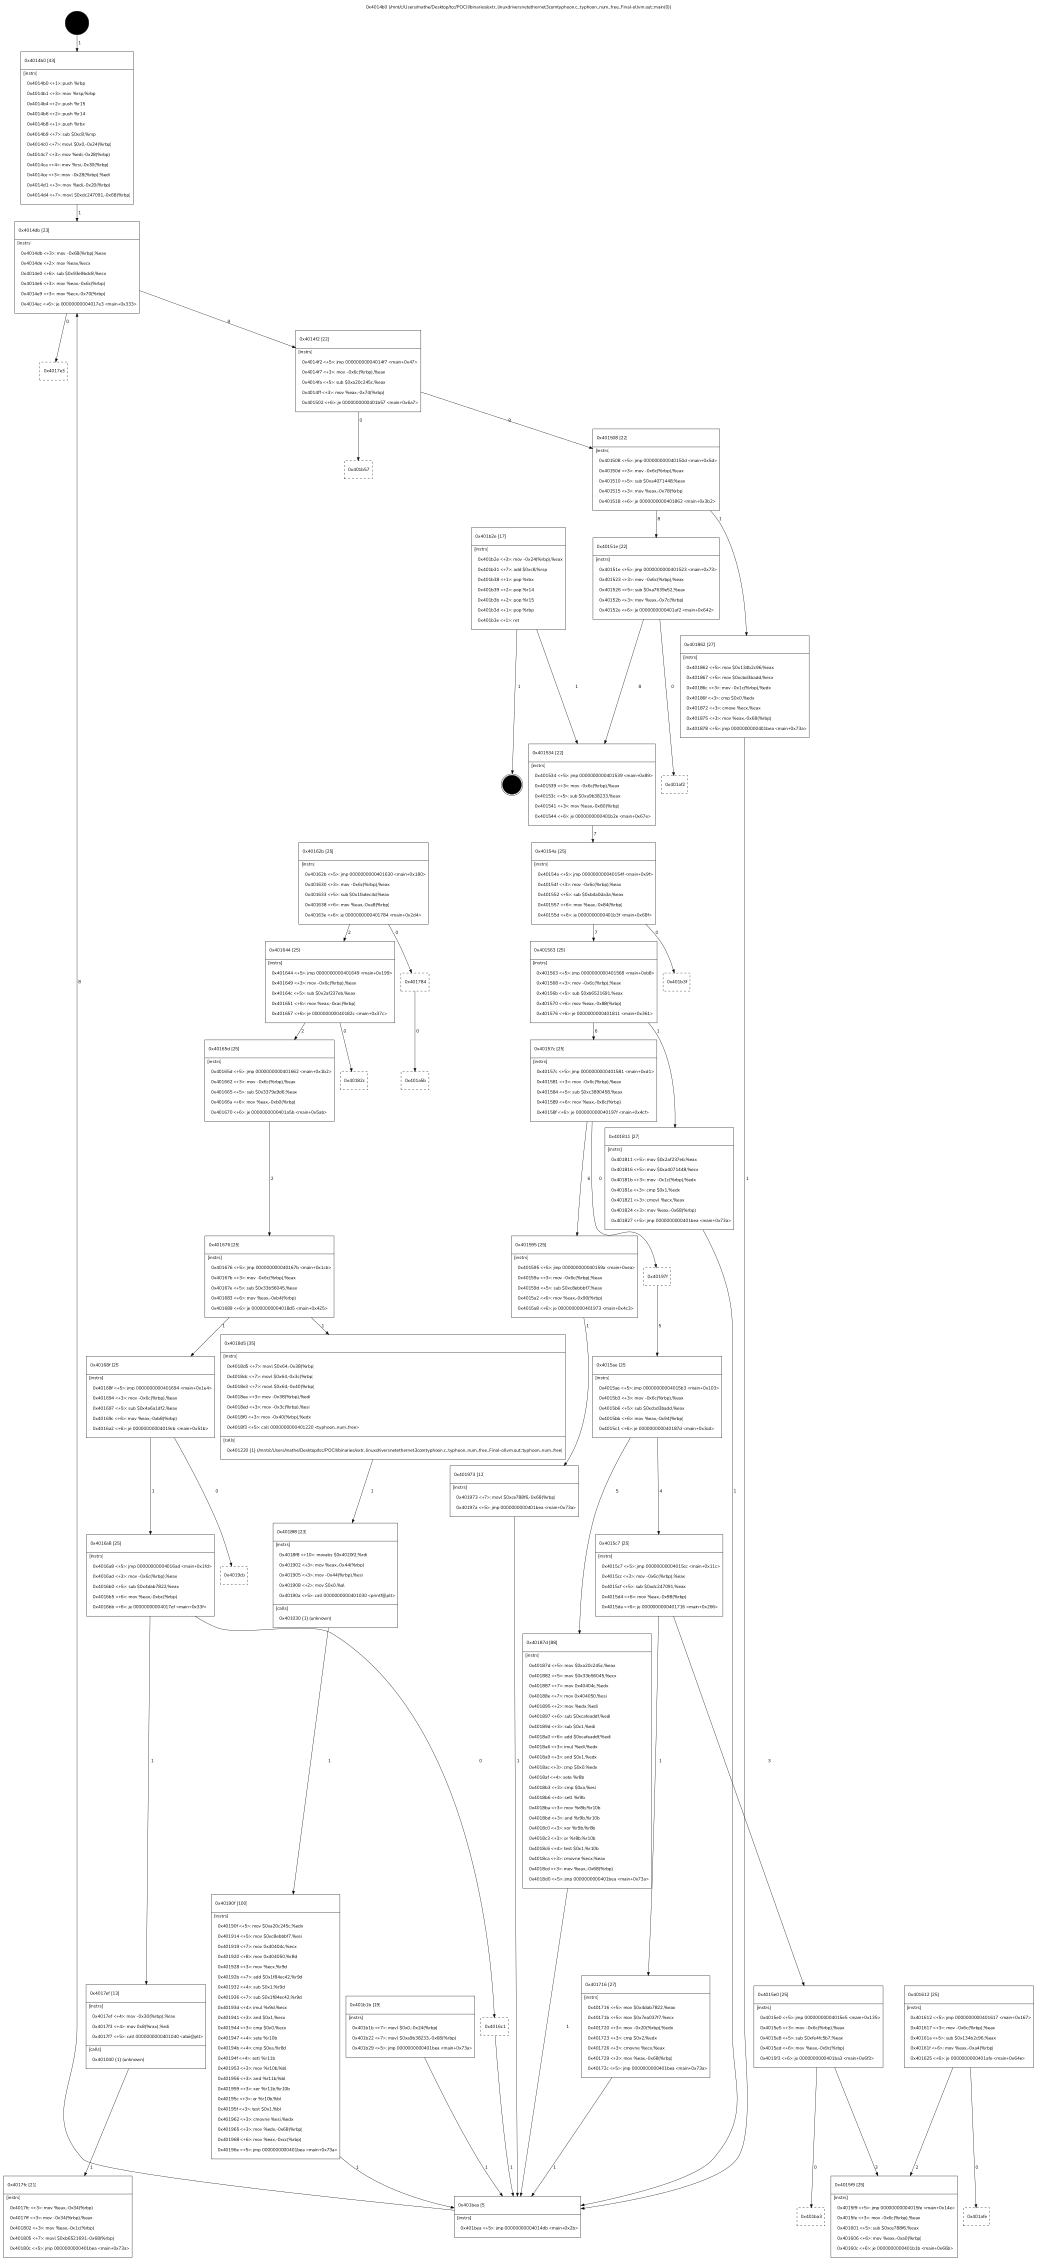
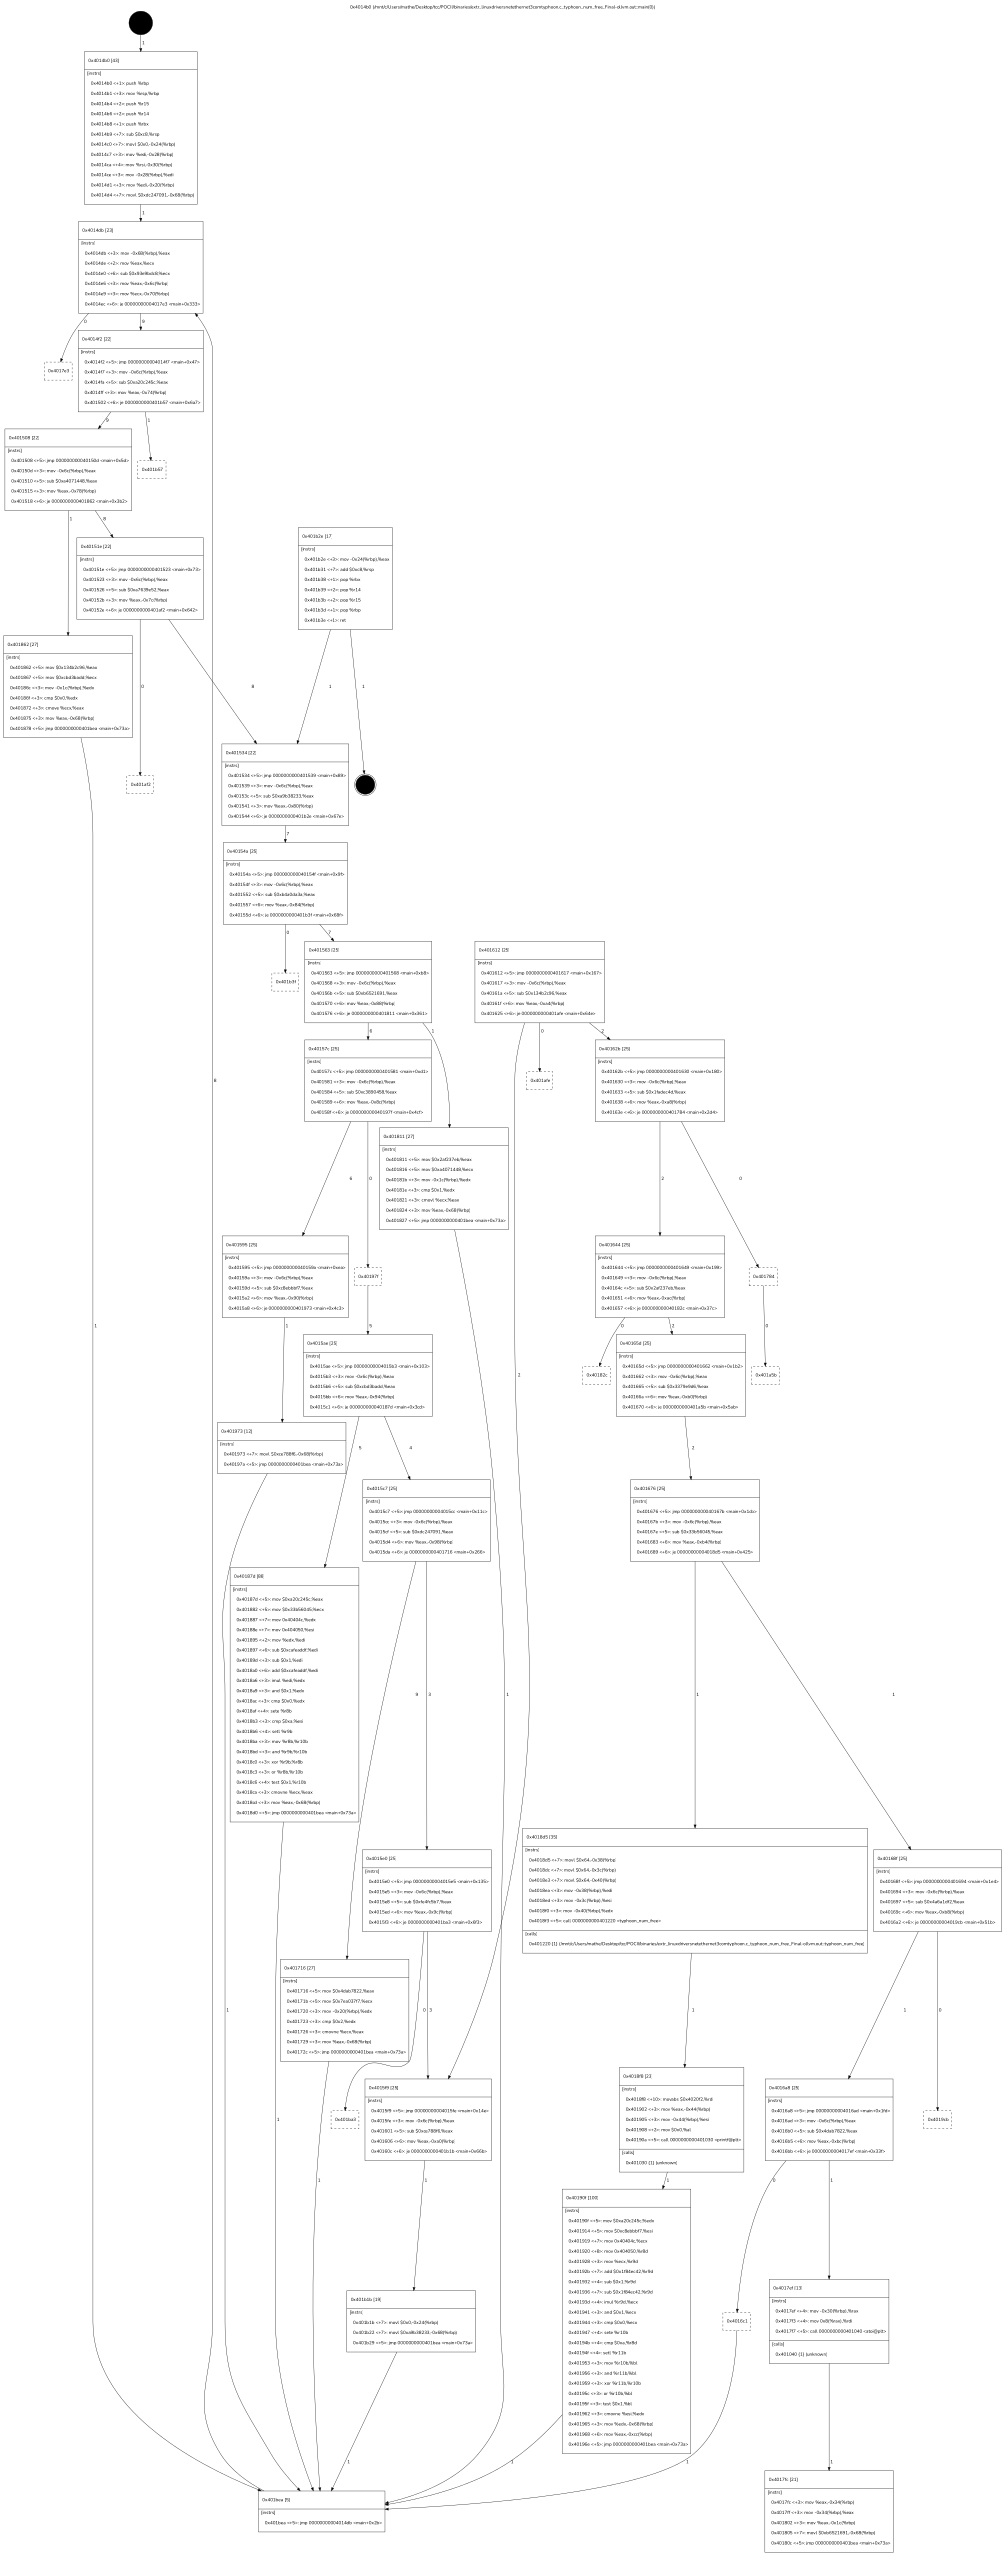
(360, 420) -> (148, 420)
none -> (599, 1030)
(660, 1761) -> (416, 1695)
none -> (419, 2224)
